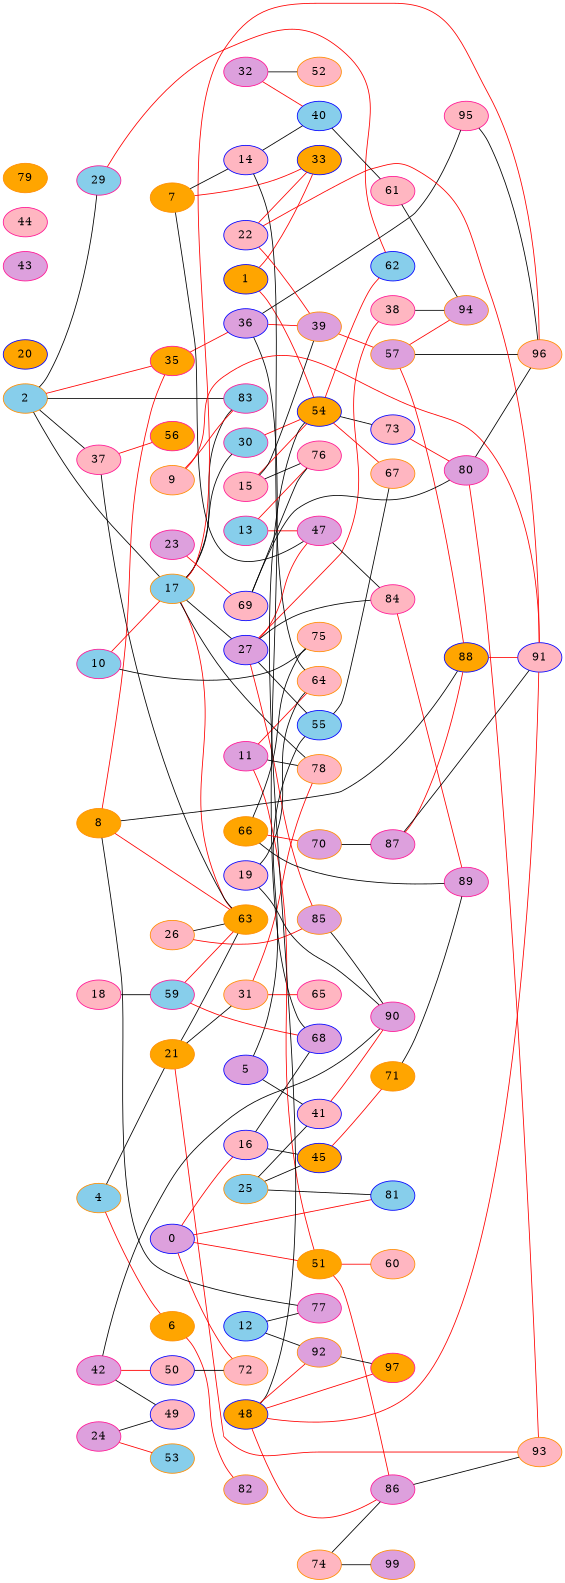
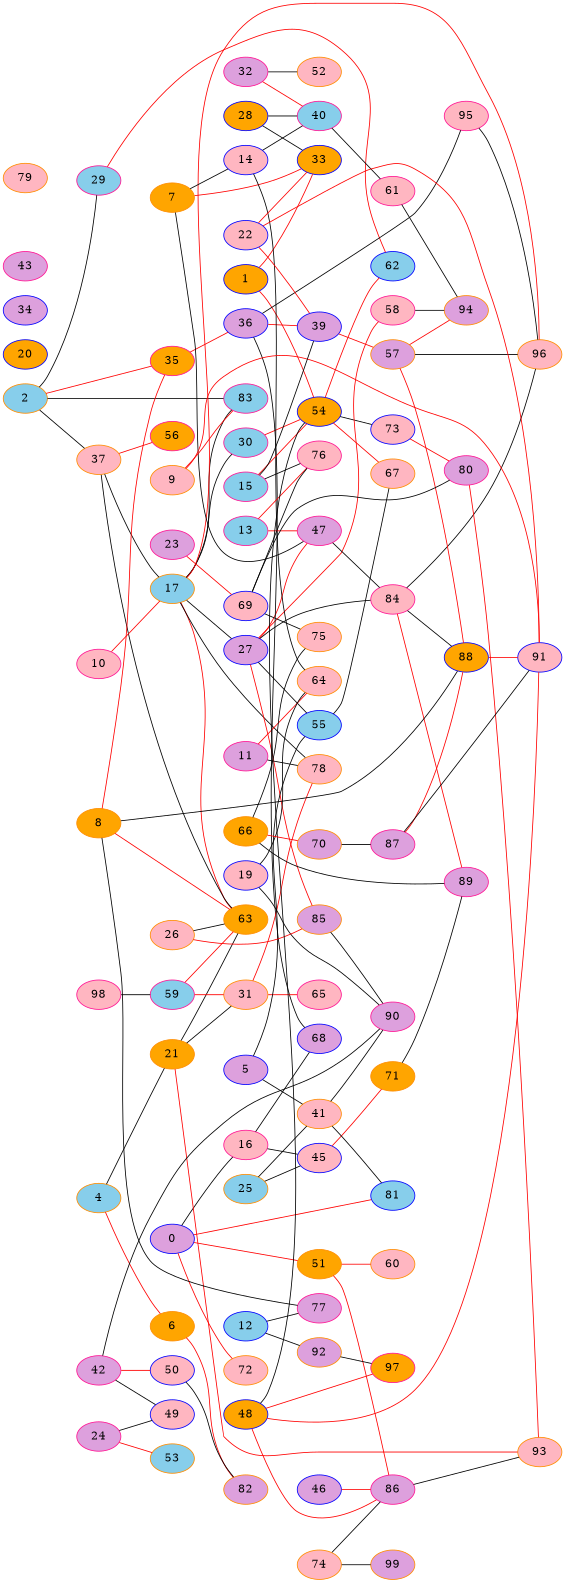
none -> (246, 116)
(319, 116) -> (319, 116)
(25, 178) -> (25, 178)
(25, 222) -> none
none -> (25, 310)
(393, 310) -> (393, 310)
(319, 327) -> (319, 327)
(503, 412) -> (490, 490)
(99, 460) -> (99, 460)
(246, 487) -> (246, 487)
(90, 499) -> (126, 525)
none -> (430, 628)
(99, 664) -> (99, 664)
(216, 680) -> (283, 621)
(99, 995) -> (99, 995)
(243, 1023) -> (212, 995)
(286, 1058) -> none
(357, 1066) -> (357, 1066)
(319, 1114) -> (319, 1114)
(246, 1145) -> (246, 1145)
(319, 1158) -> (319, 1158)
(206, 1190) -> (206, 1190)
(319, 1192) -> (357, 1154)
(209, 1370) -> (205, 1414)
(282, 1384) -> none
none -> (319, 1490)
